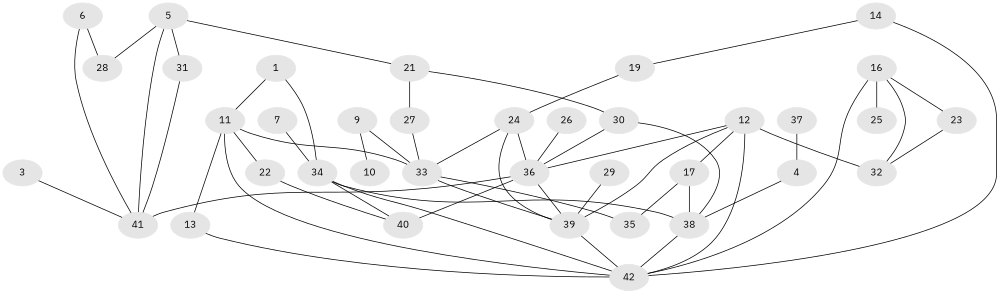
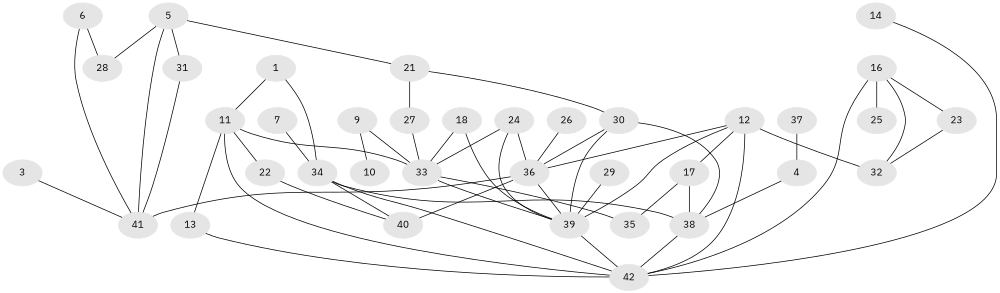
(635, 68) -> none
none -> (462, 121)
none -> (580, 167)
